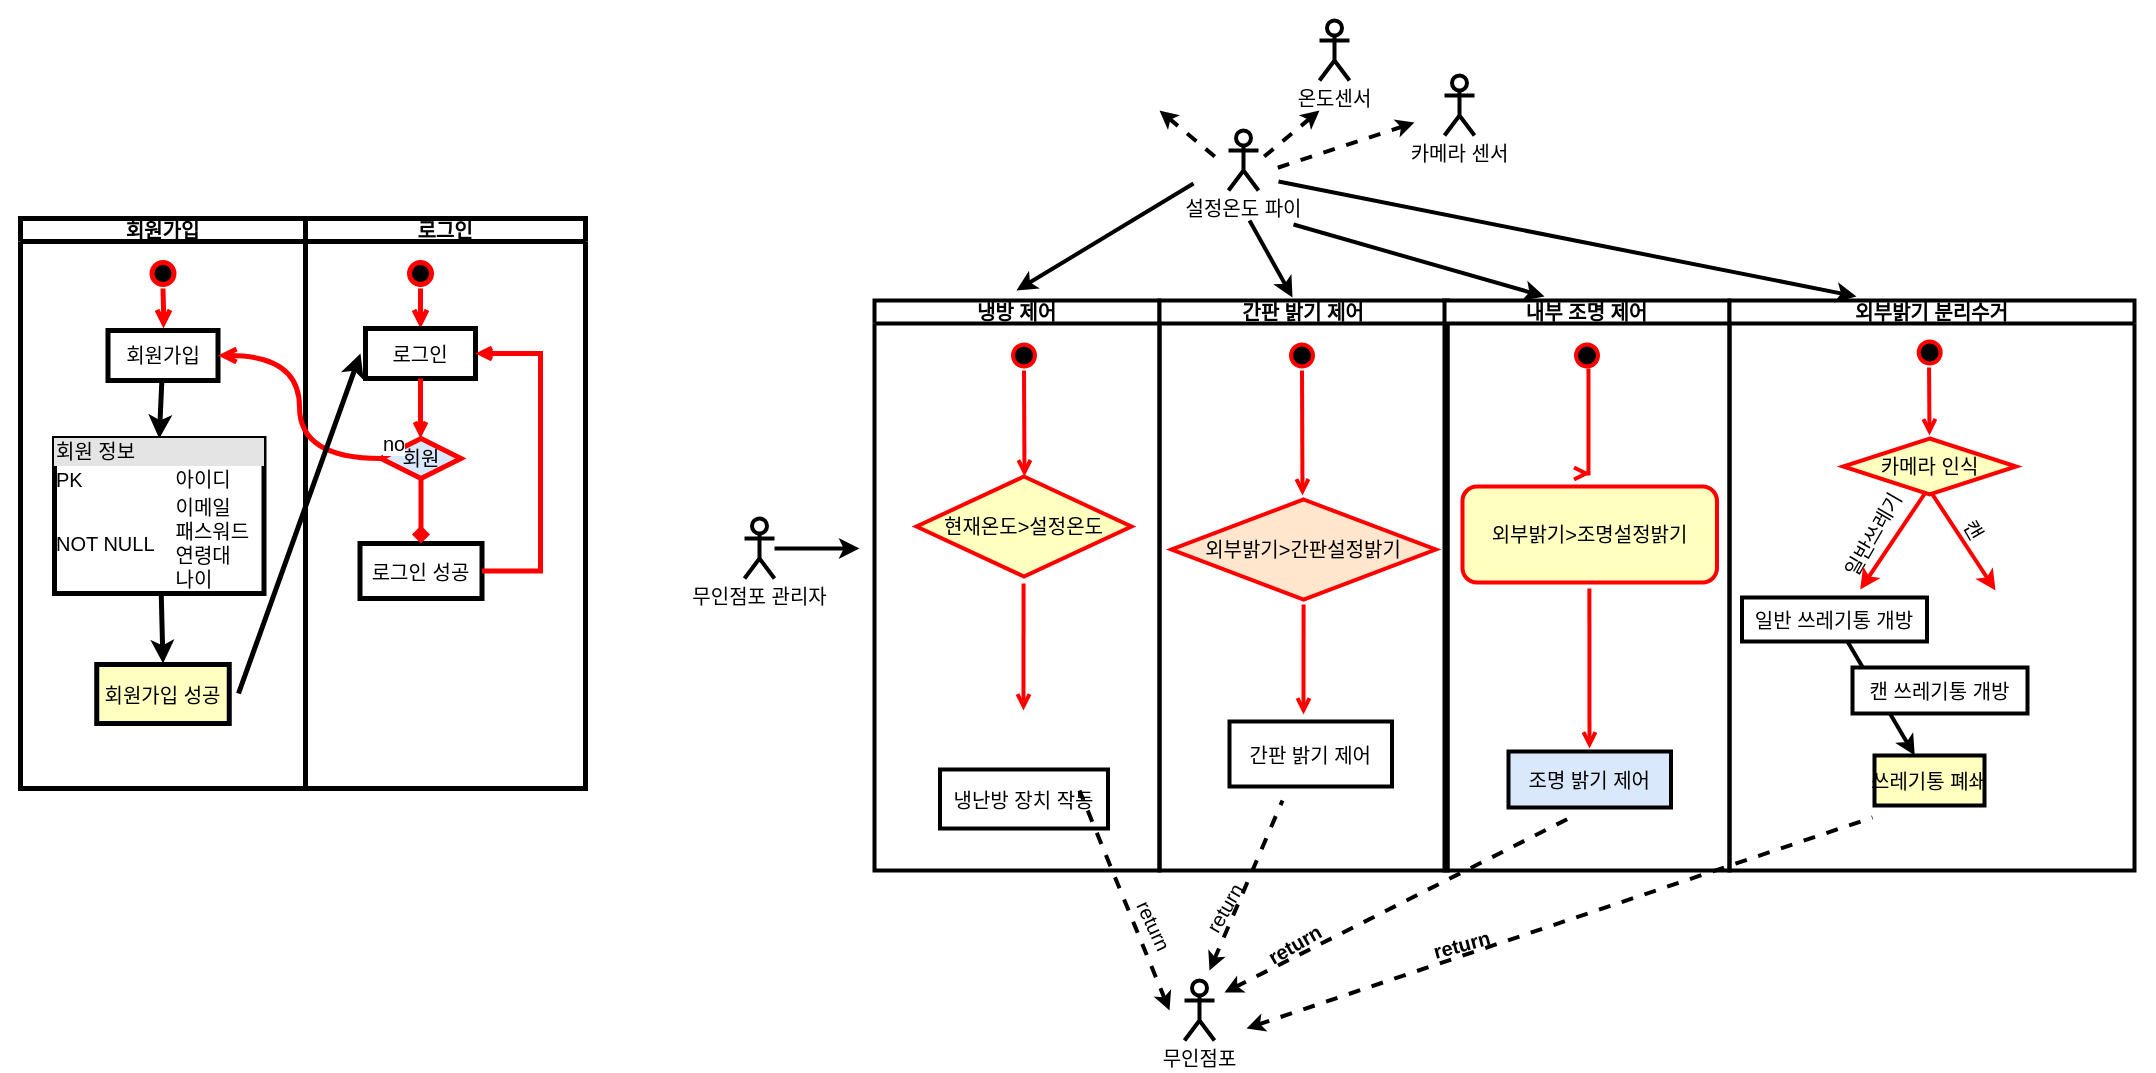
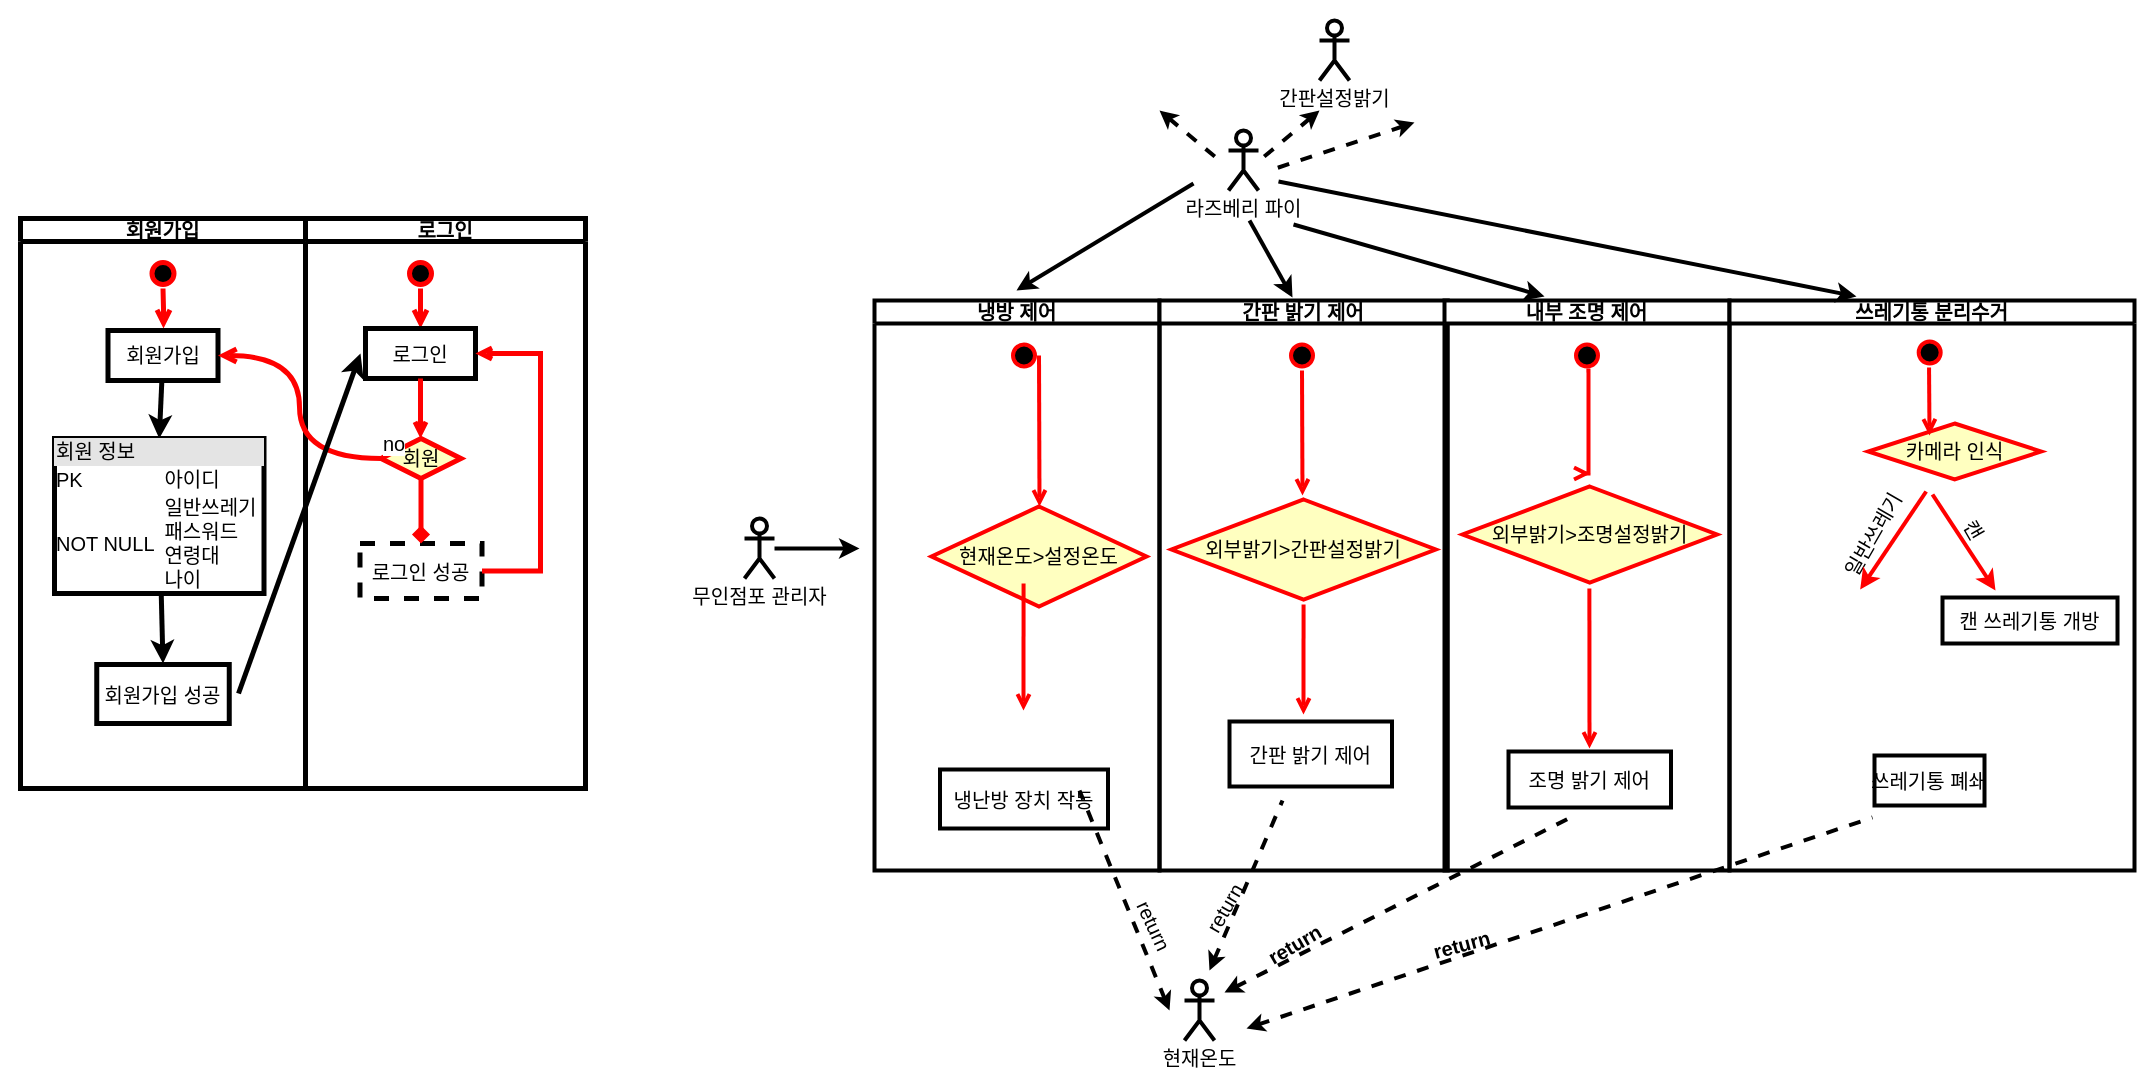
(1335, 95) -> (1335, 95)
(1460, 106) -> none
(1244, 205) -> (1244, 205)
(1932, 313) -> (1932, 313)
(421, 459) -> (421, 459)
(1930, 467) -> (1955, 452)
(98, 523) -> (105, 523)
(1024, 527) -> (1039, 557)
(1590, 535) -> (1590, 535)
(1304, 550) -> (1304, 550)
(421, 571) -> (421, 571)
(1835, 620) -> none
(1940, 691) -> (2030, 621)
(163, 694) -> (163, 694)
(1897, 726) -> none
(1590, 780) -> (1590, 780)
(1930, 781) -> (1930, 781)
(1200, 1055) -> (1200, 1055)
